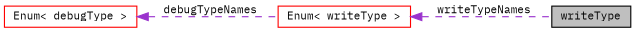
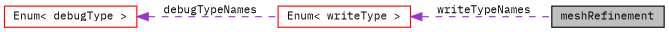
(591, 17) -> (608, 17)
